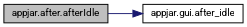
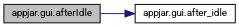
(56, 14) -> (52, 14)
